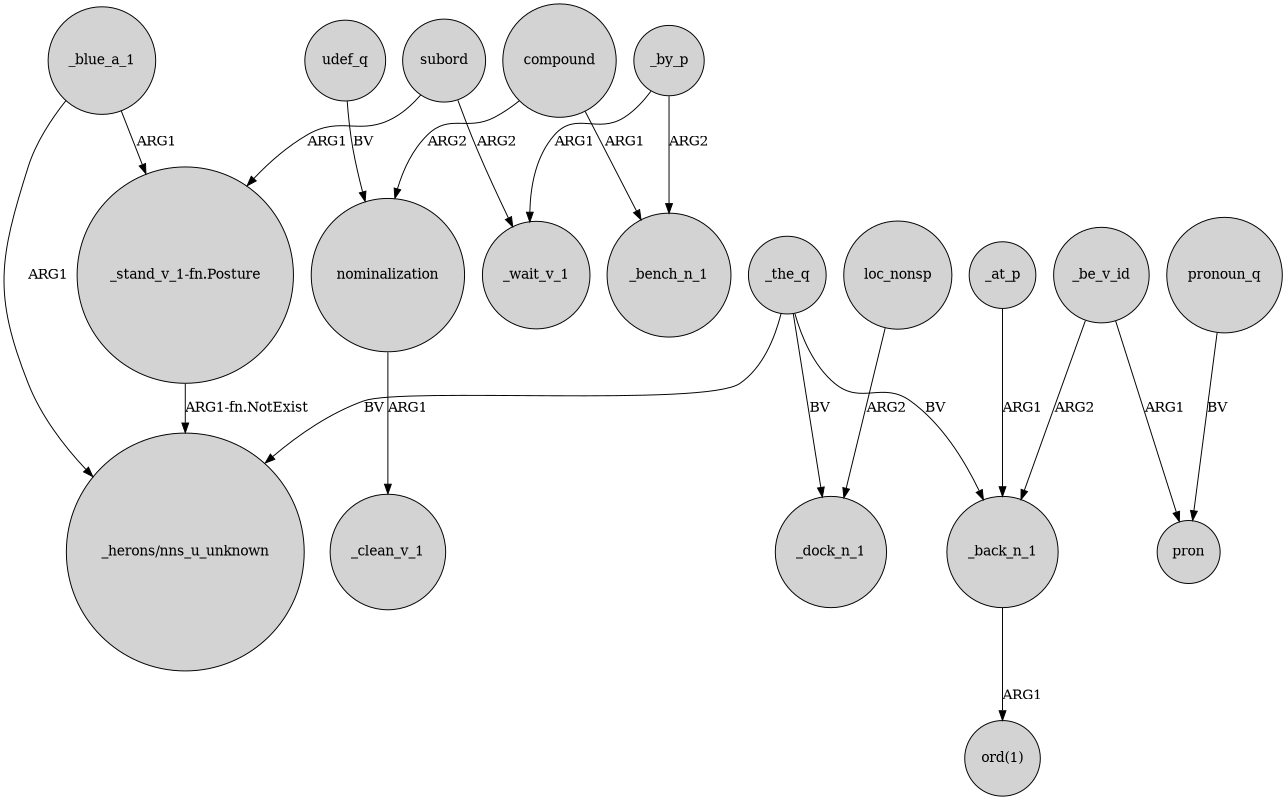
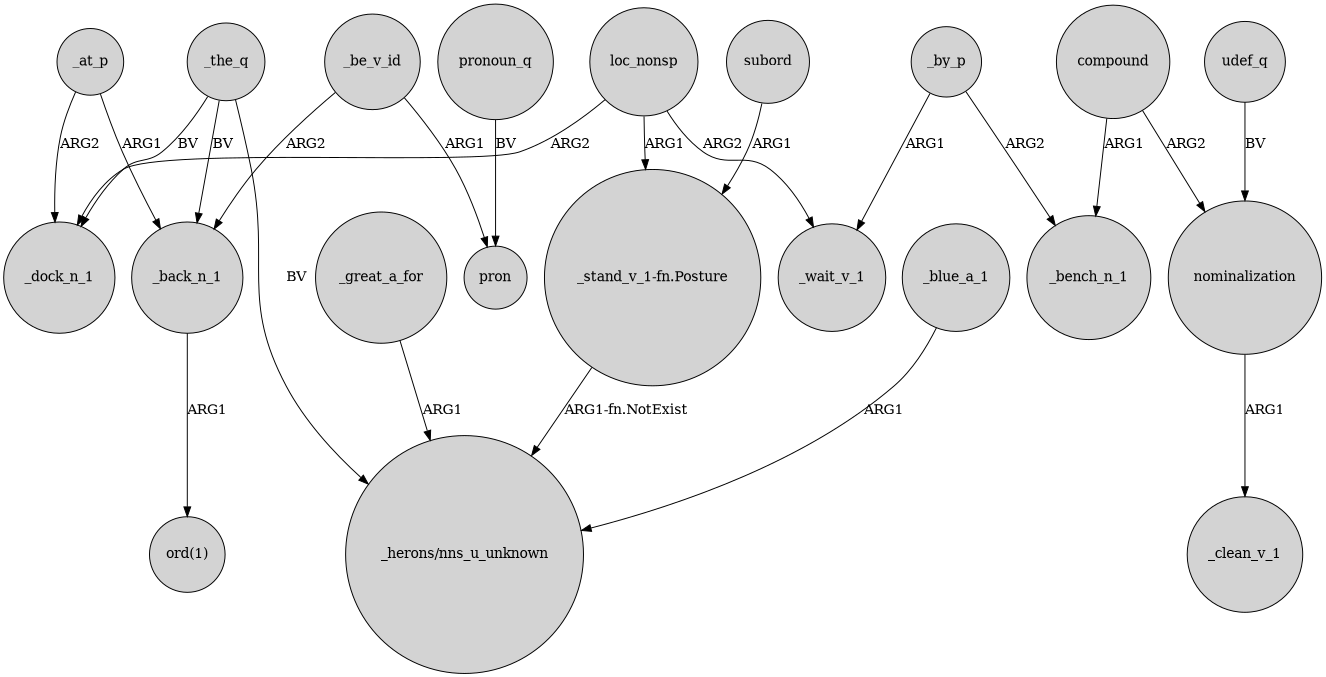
(132, 138) -> (644, 138)
none -> (58, 151)
(482, 160) -> (731, 160)
none -> (381, 278)
